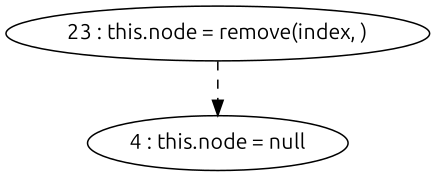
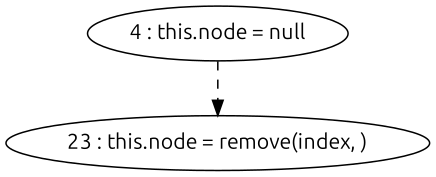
(218, 81) -> (218, 81)
